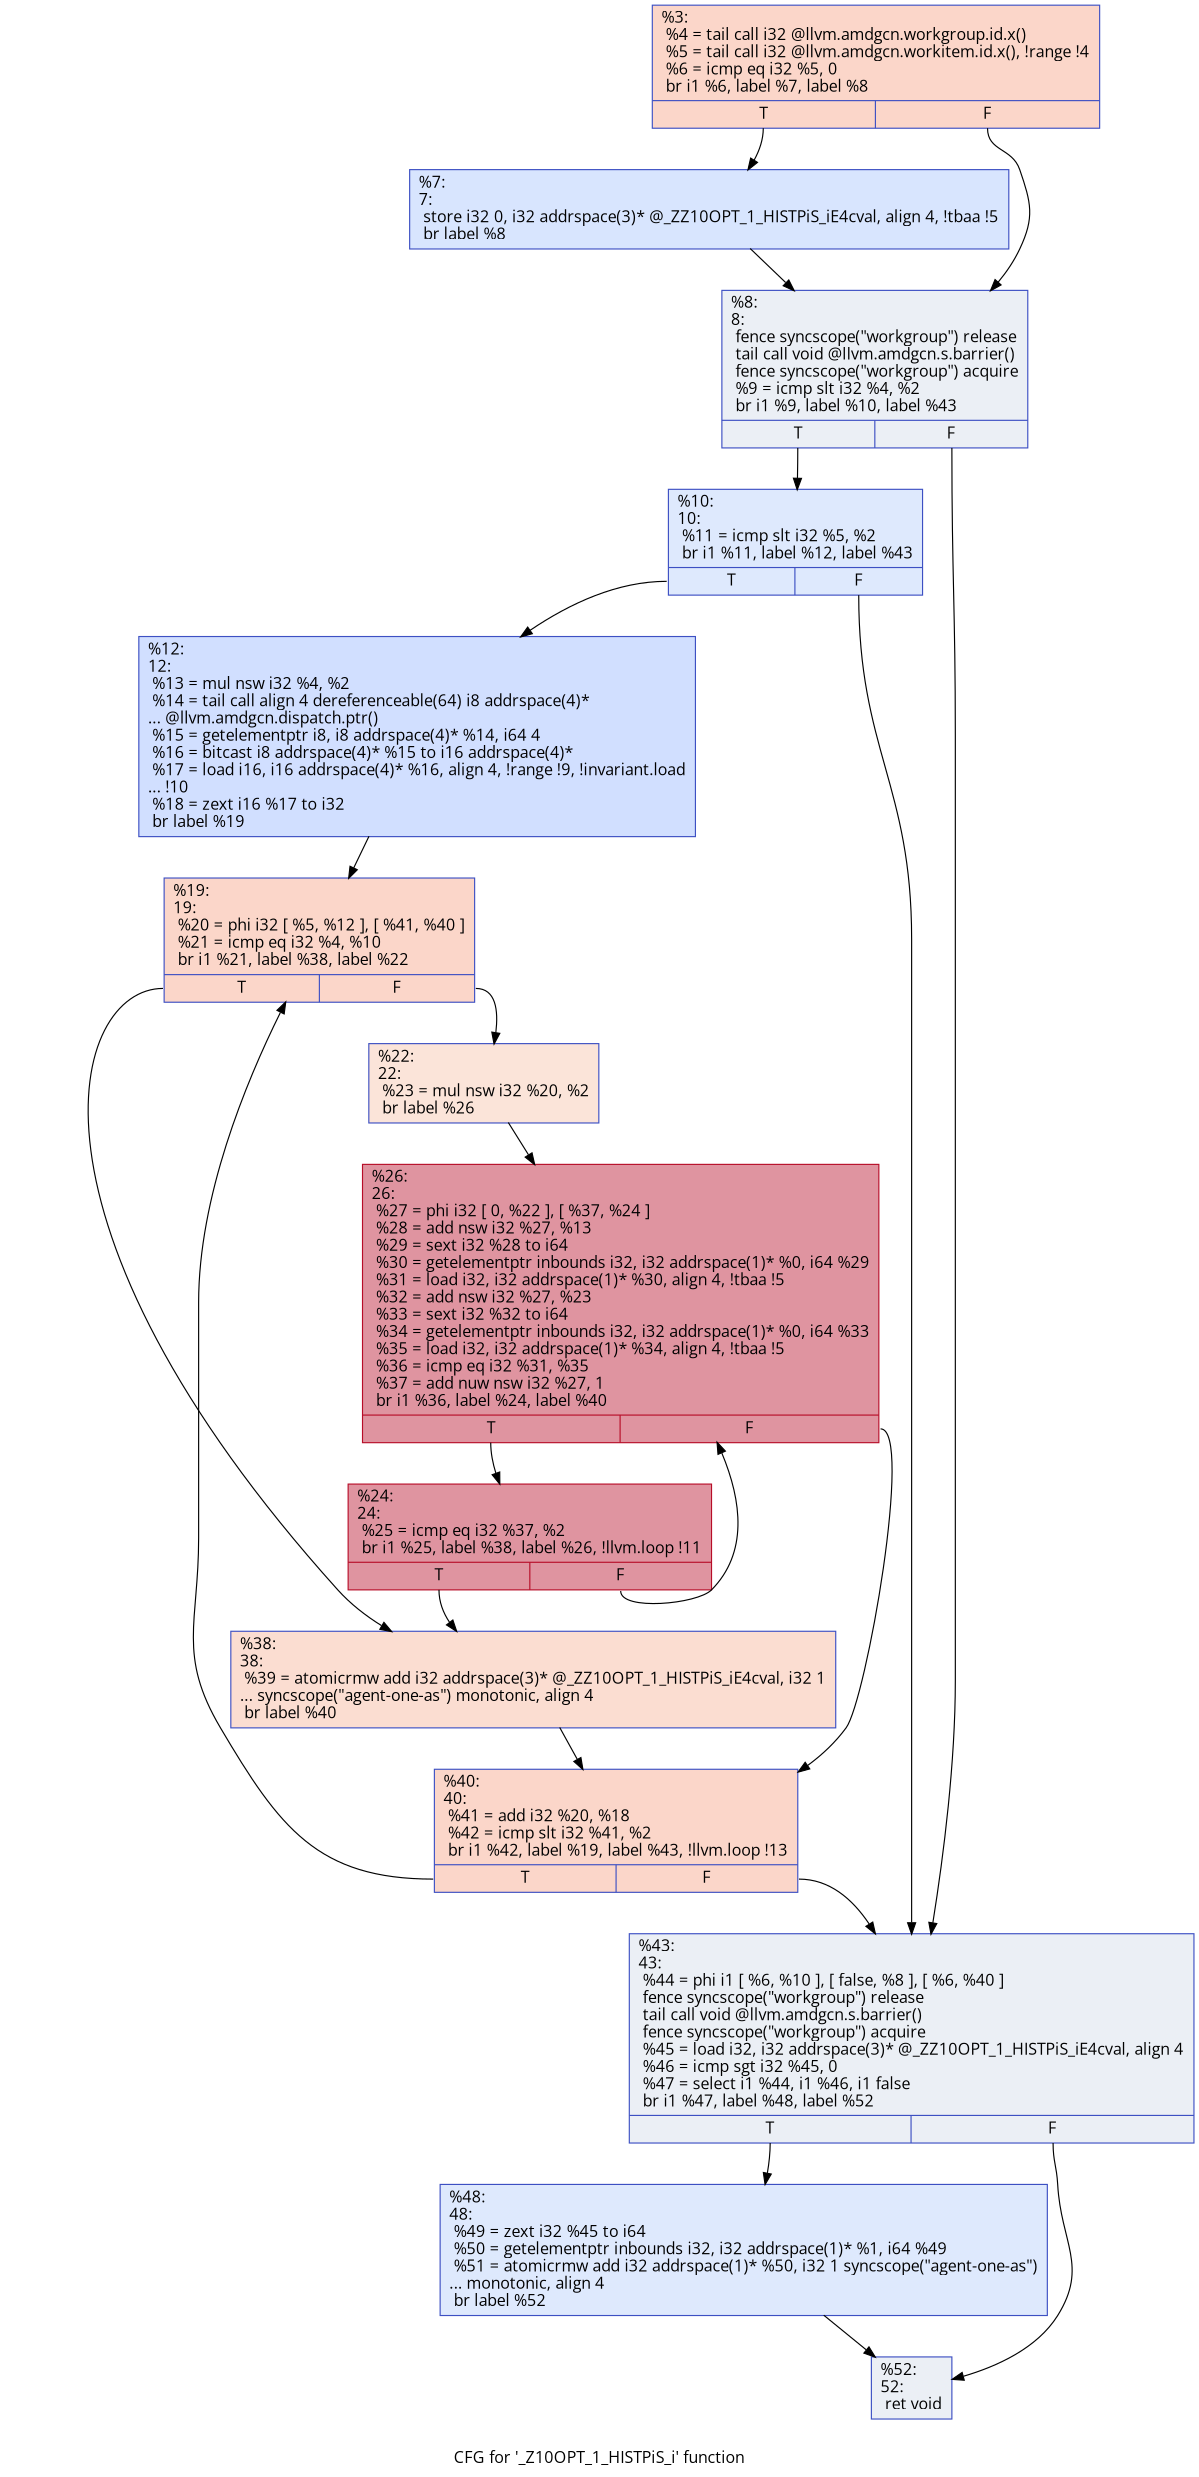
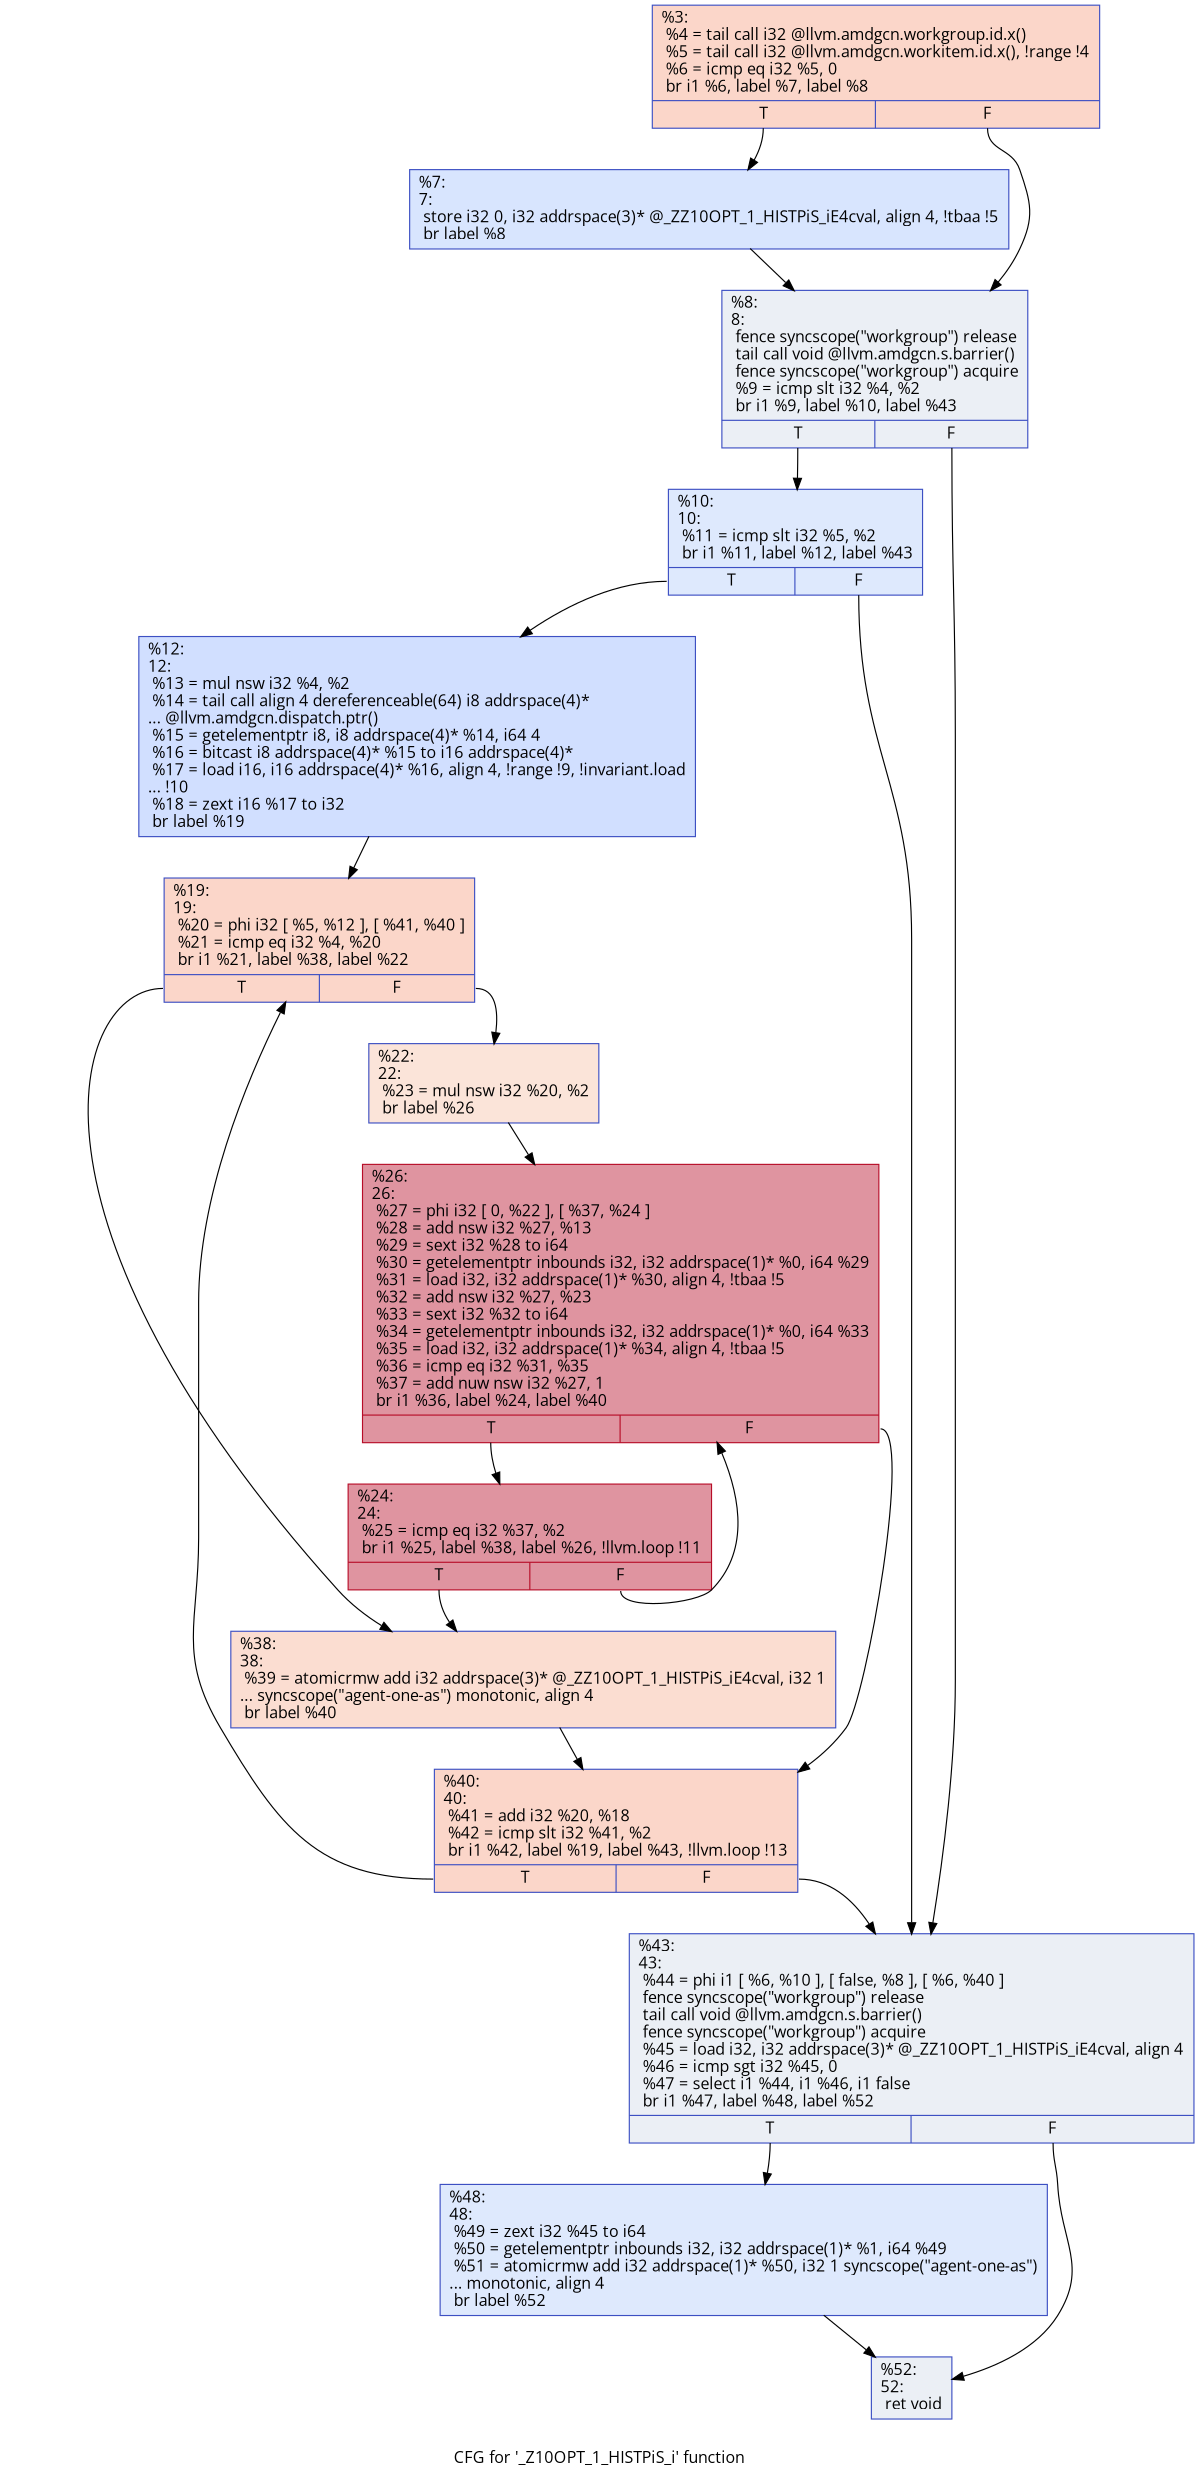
(277, 943) -> (277, 943)
